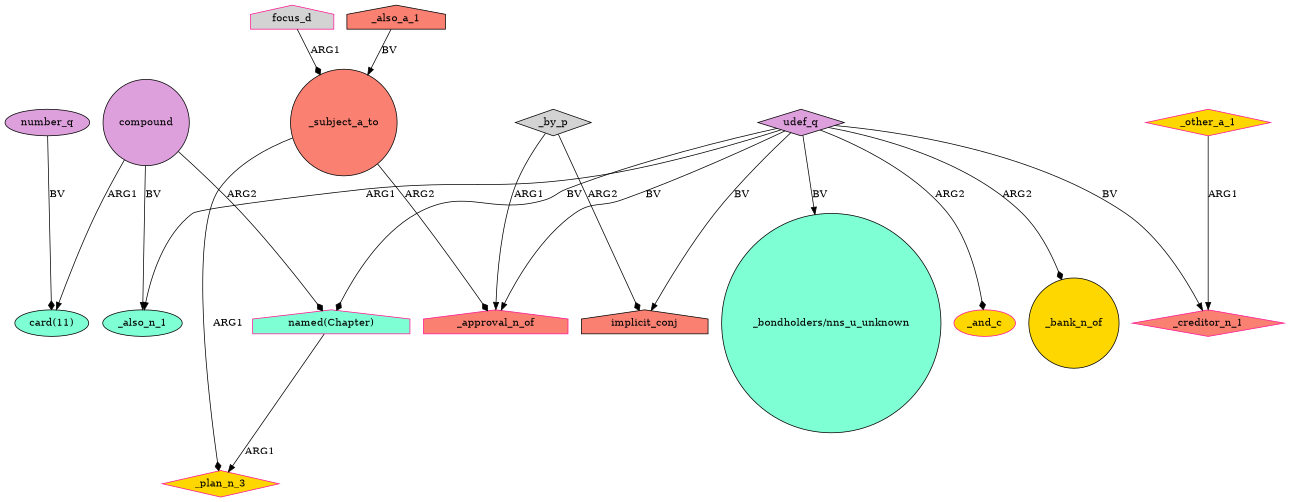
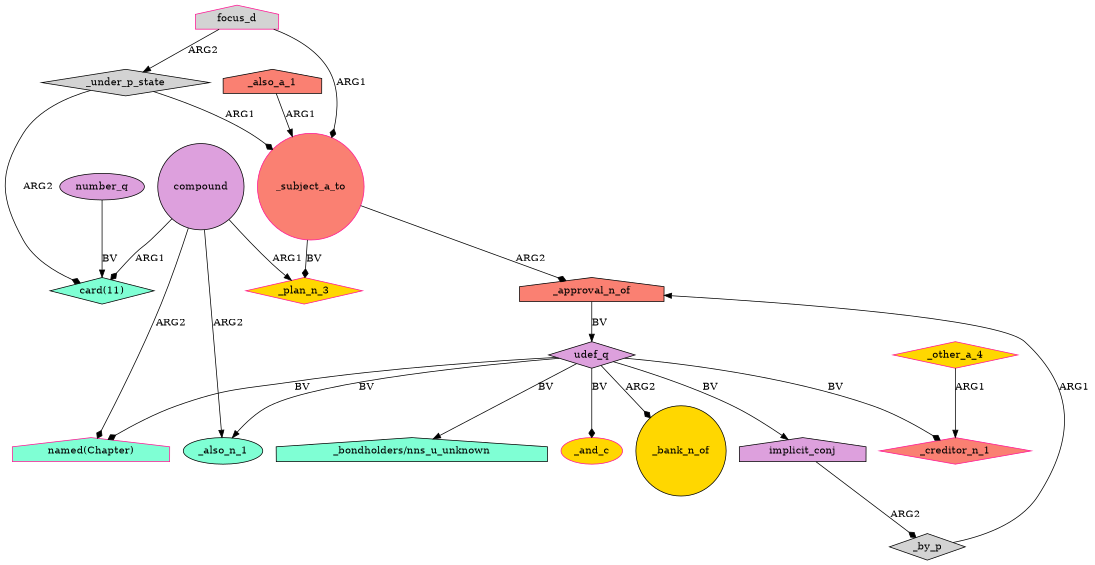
(389, 51) -> (301, 115)
none -> (126, 83)
(344, 123) -> (311, 187)
(1208, 123) -> (955, 355)
(1041, 171) -> (783, 382)
(153, 195) -> (229, 323)
(381, 195) -> (366, 387)
(950, 195) -> (600, 387)
(628, 198) -> (592, 318)
(49, 218) -> (102, 235)
(597, 218) -> (862, 497)
(88, 230) -> (144, 246)
(52, 323) -> (102, 291)
(228, 323) -> (314, 259)
(496, 323) -> (592, 291)
(645, 323) -> (803, 451)
(831, 323) -> (412, 451)
(278, 400) -> (256, 249)
